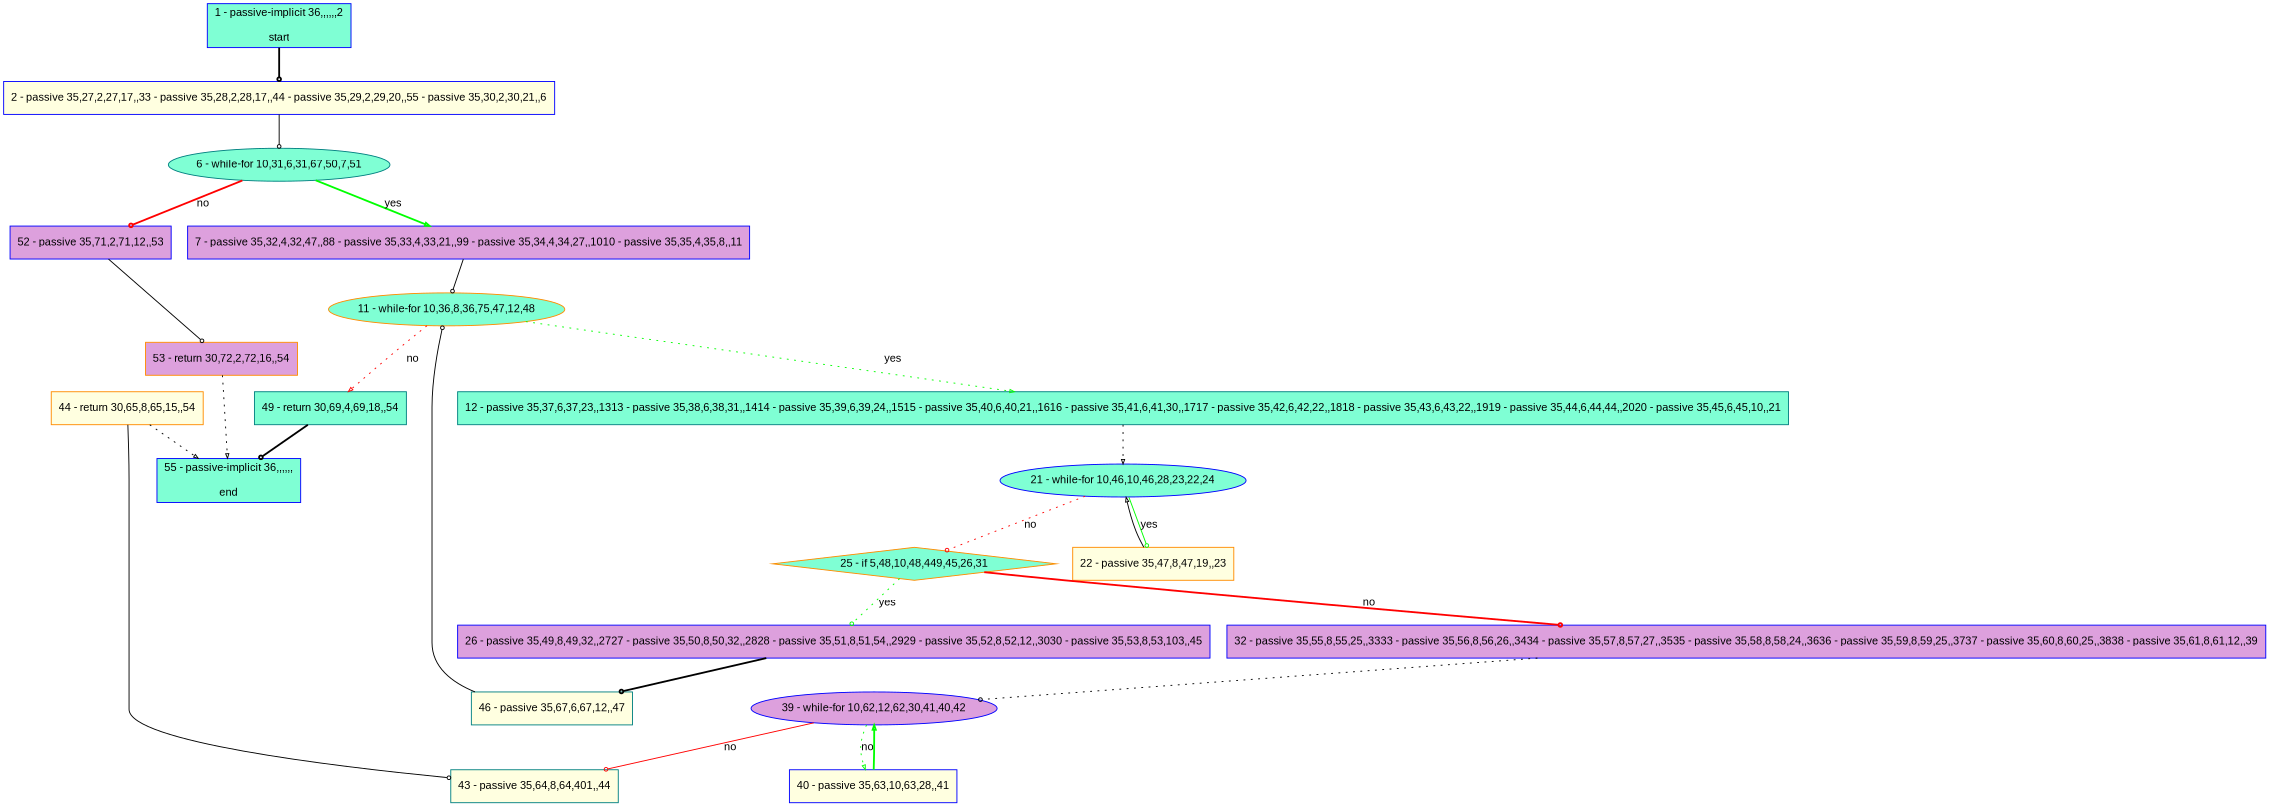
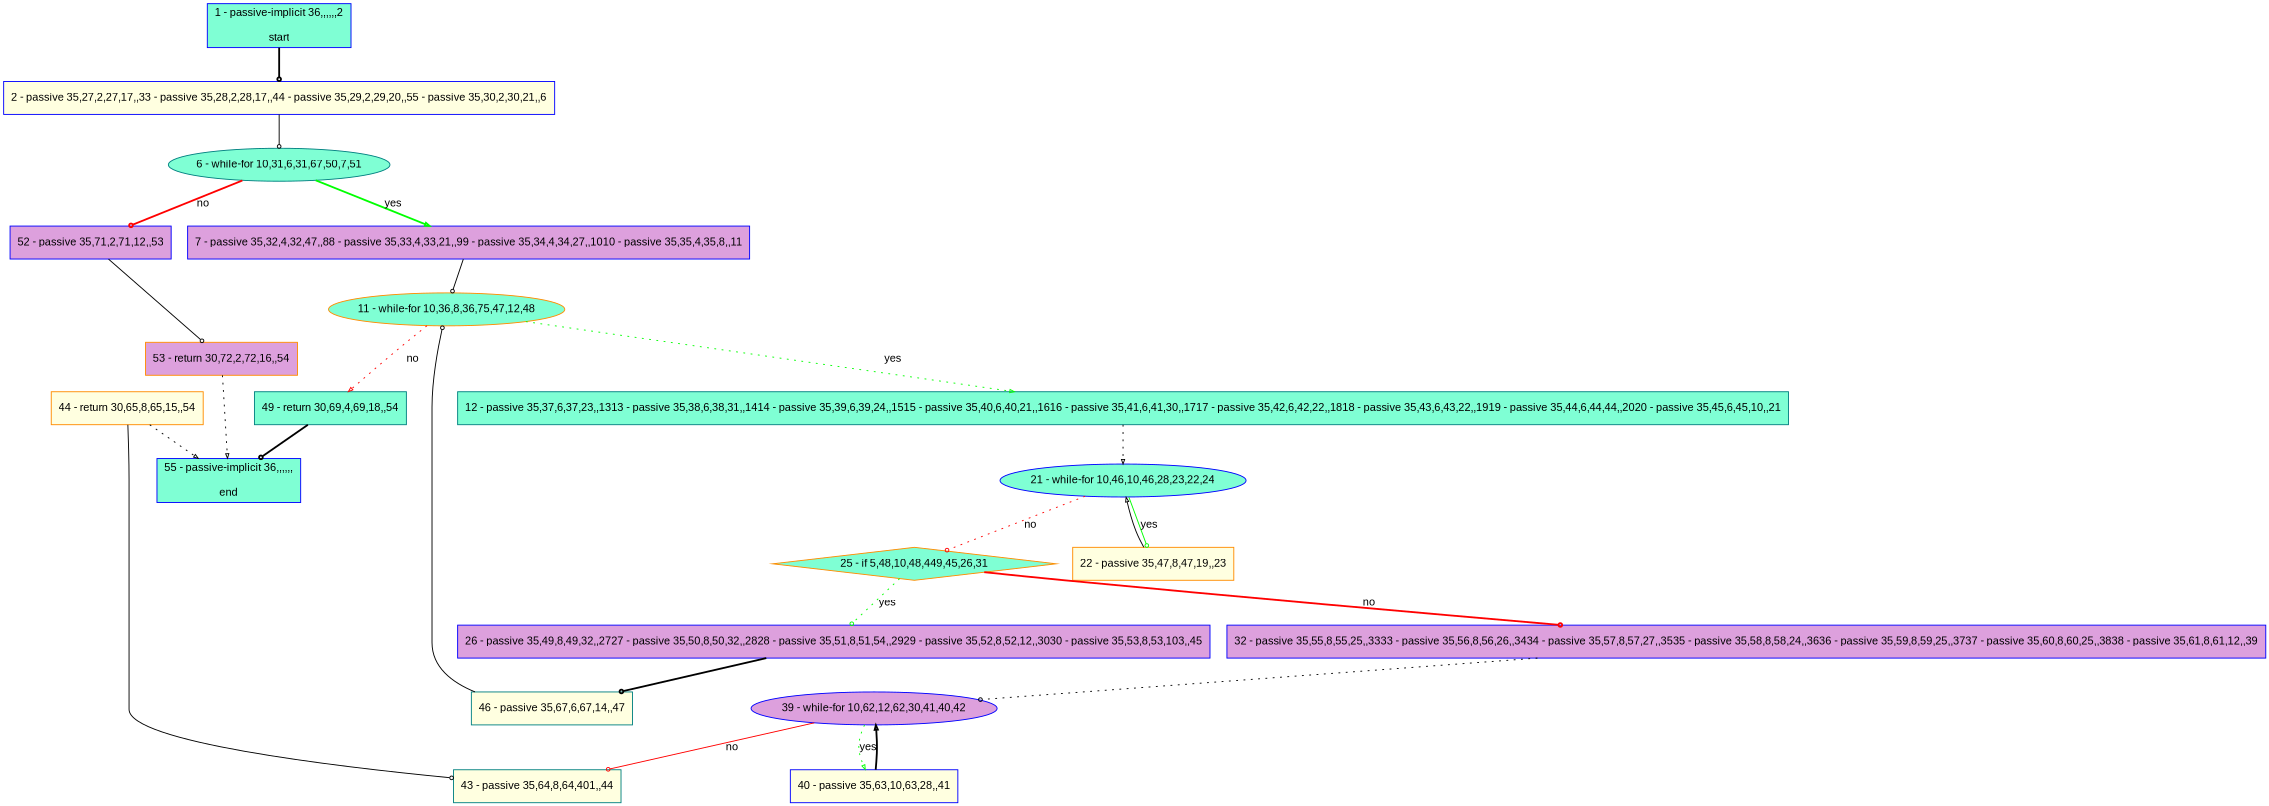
(552, 708) -> (552, 708)
(868, 747) -> (868, 747)
(874, 750) -> (877, 750)
